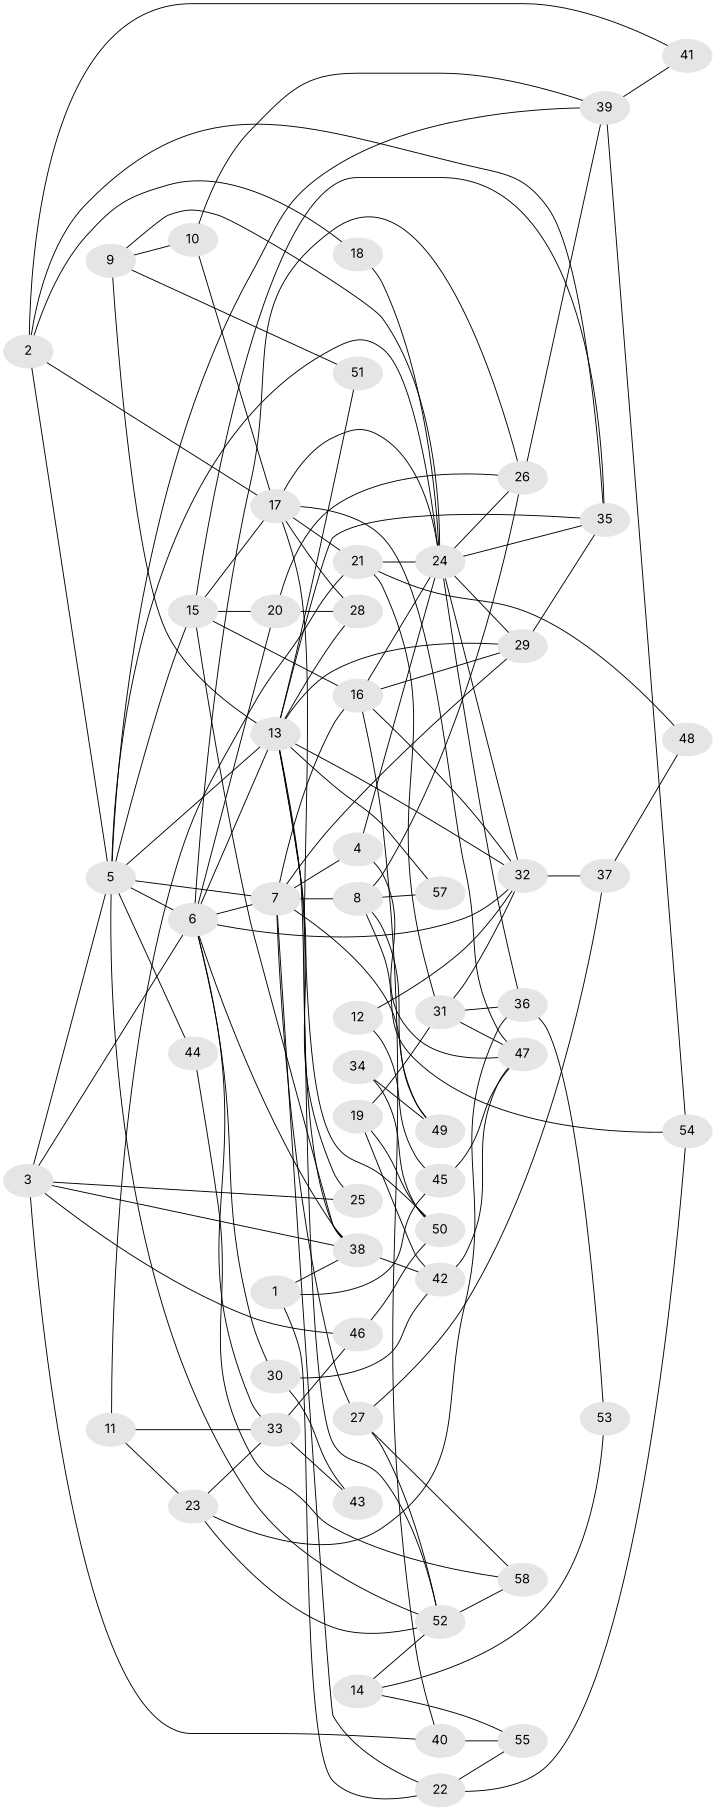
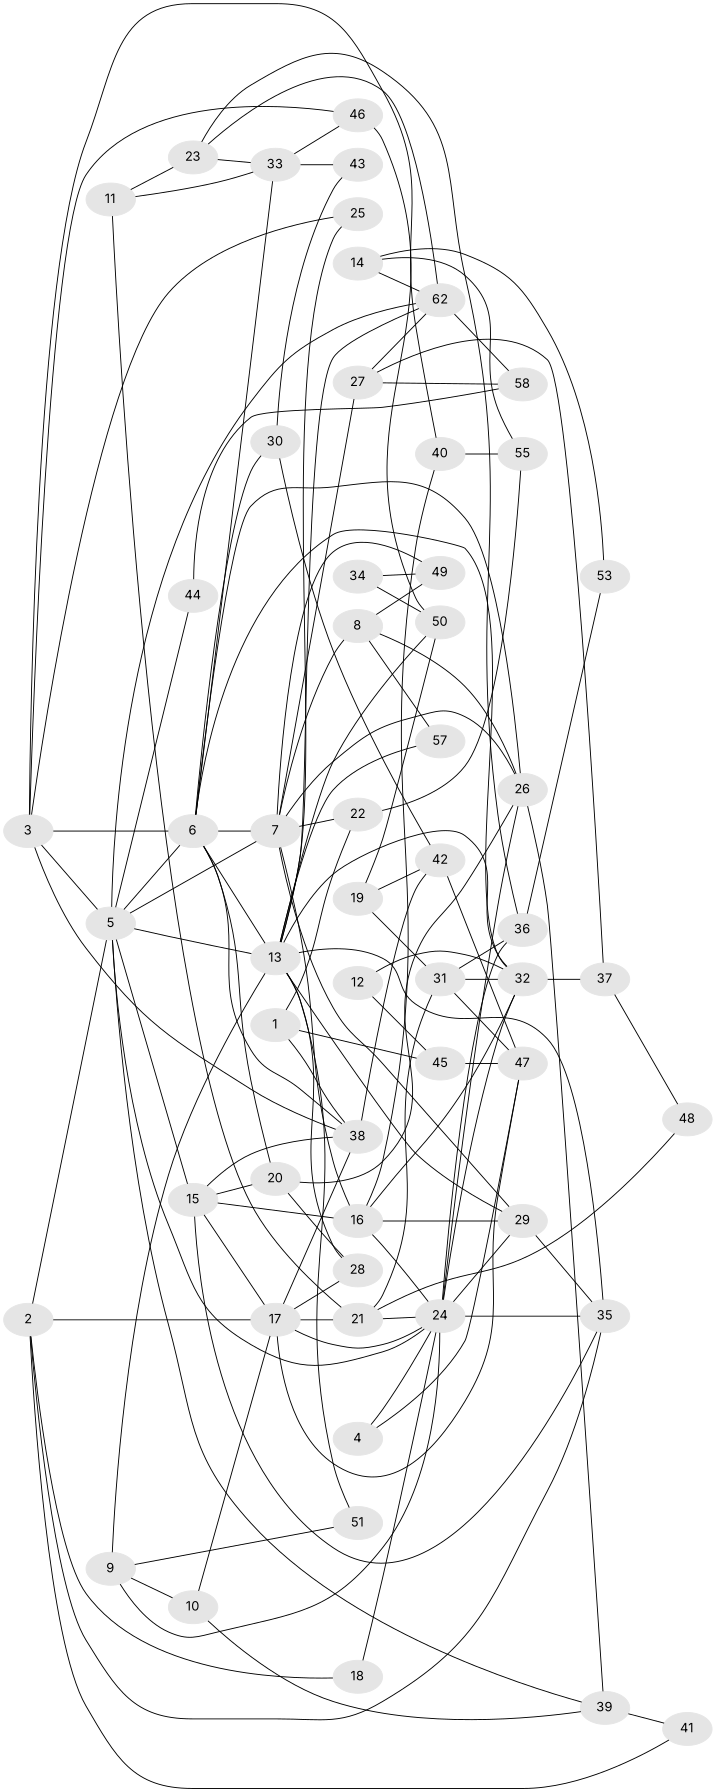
(317, 874) -> (390, 724)
(687, 1131) -> none
(440, 1622) -> (440, 300)
